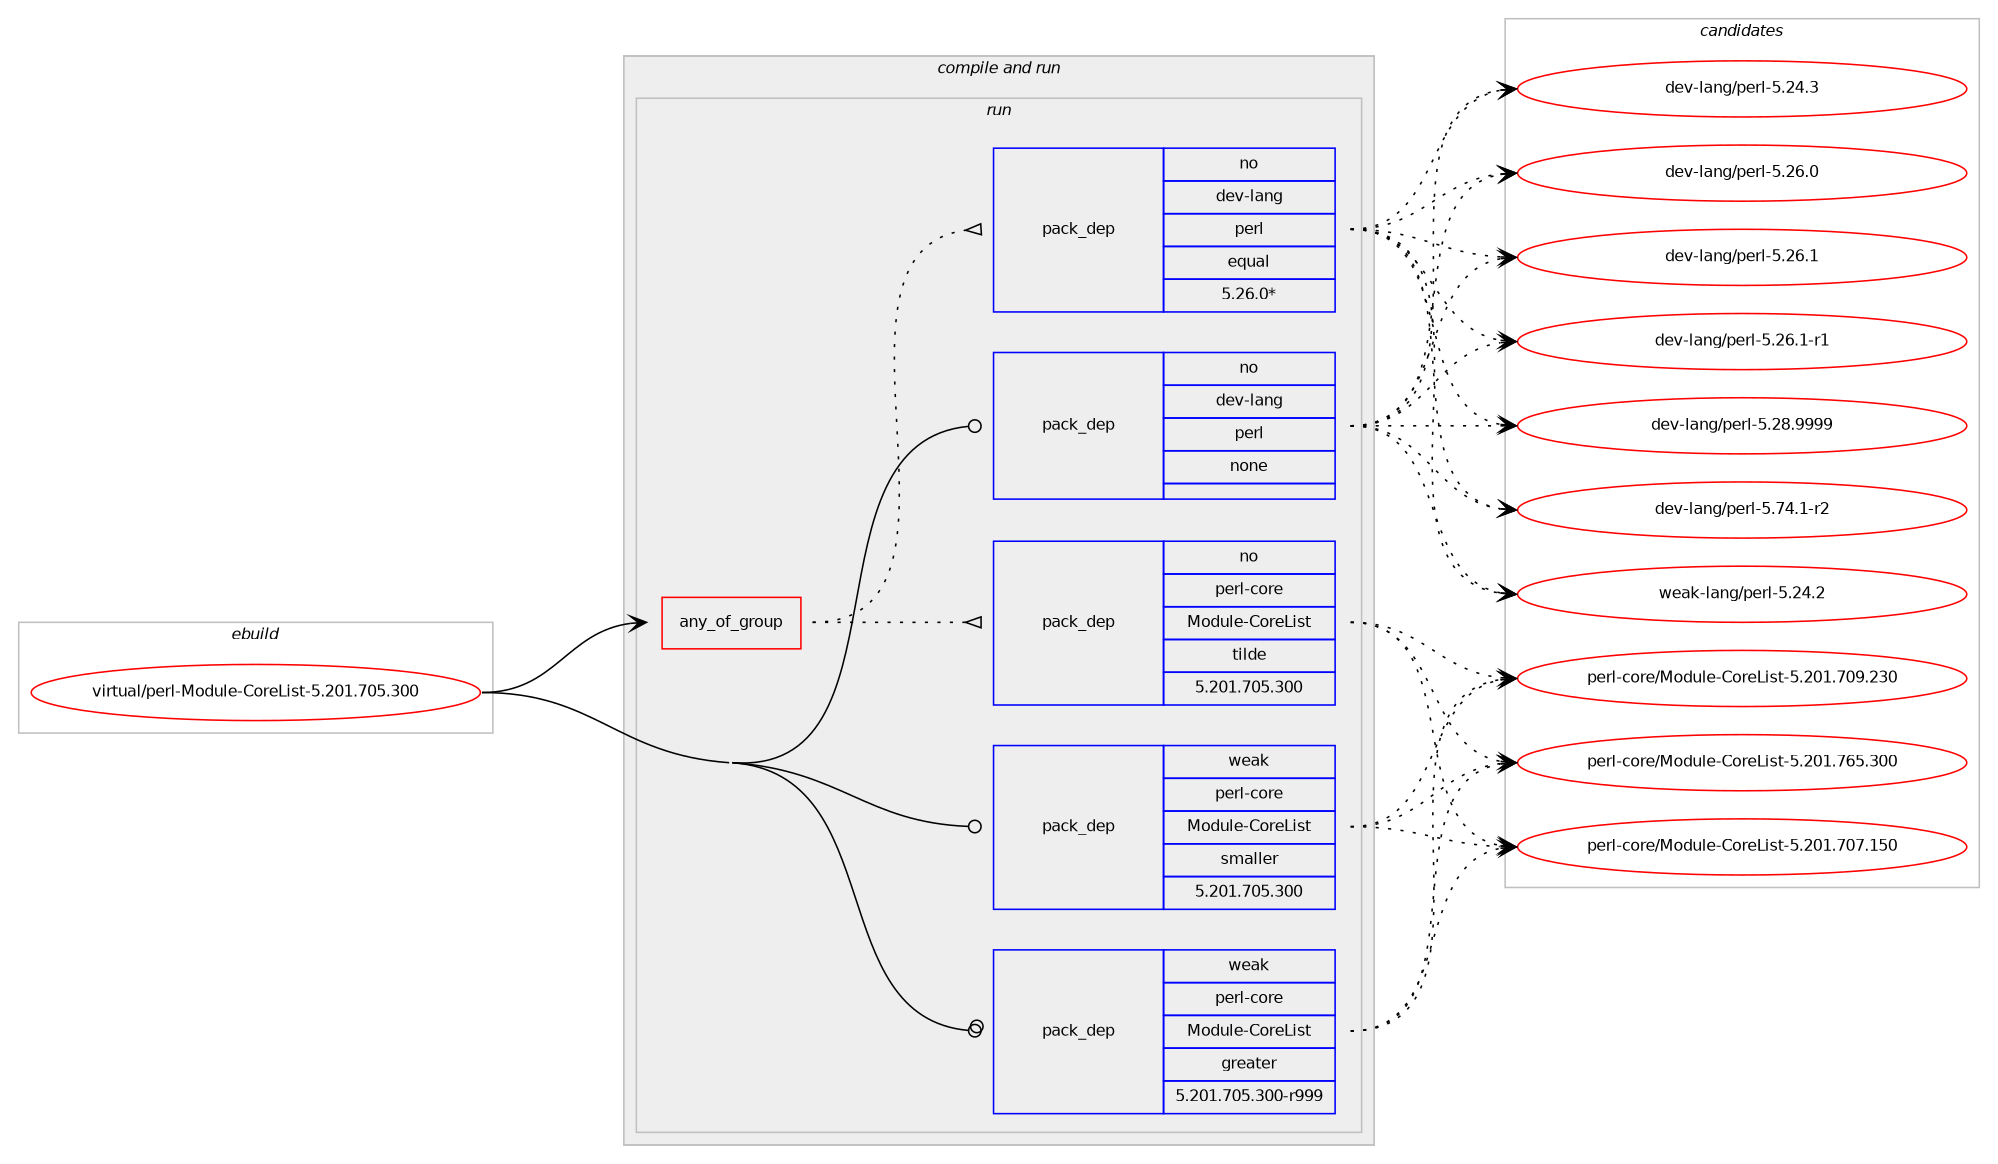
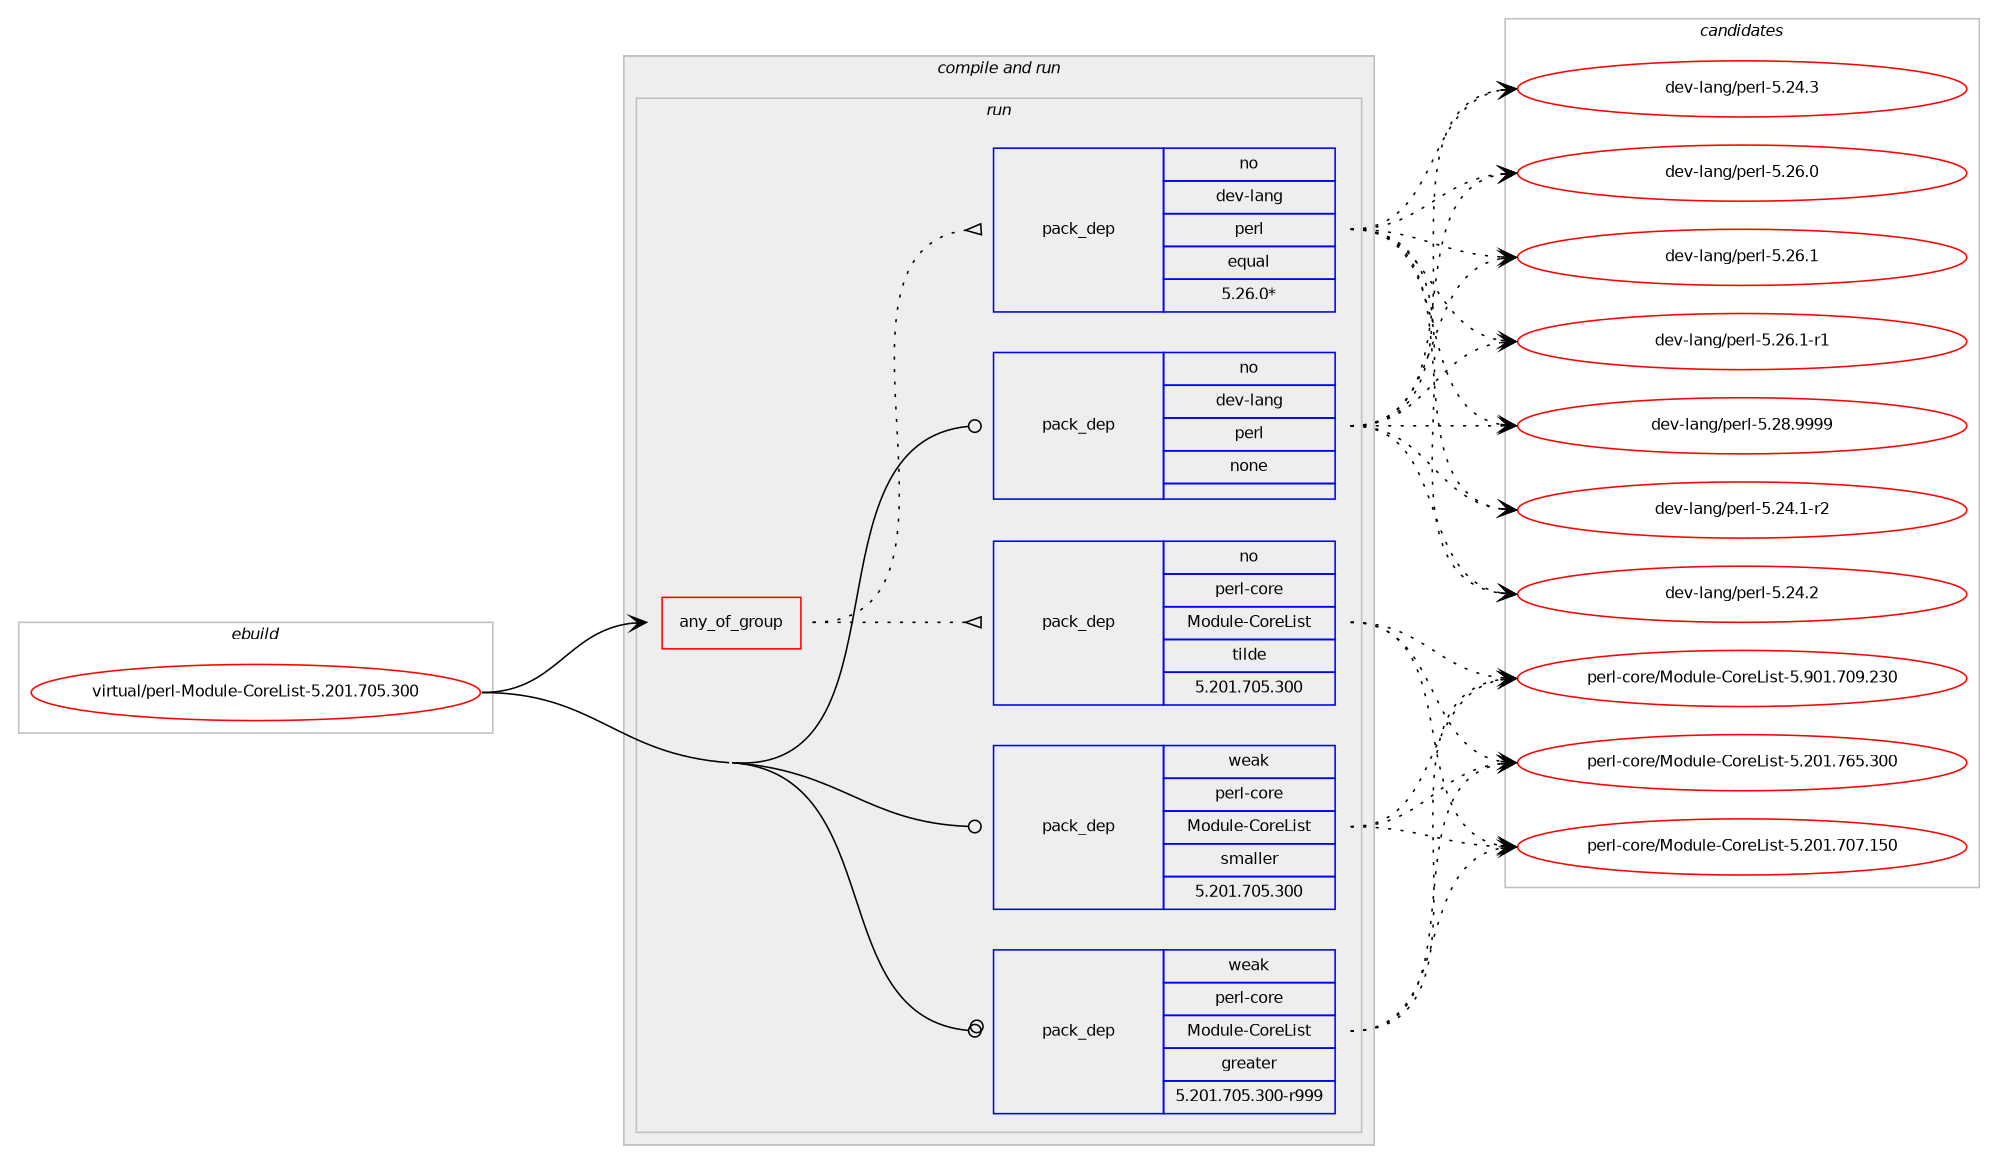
(1742, 510) -> (1742, 510)
(1742, 594) -> (1742, 594)
(1742, 678) -> (1742, 678)
